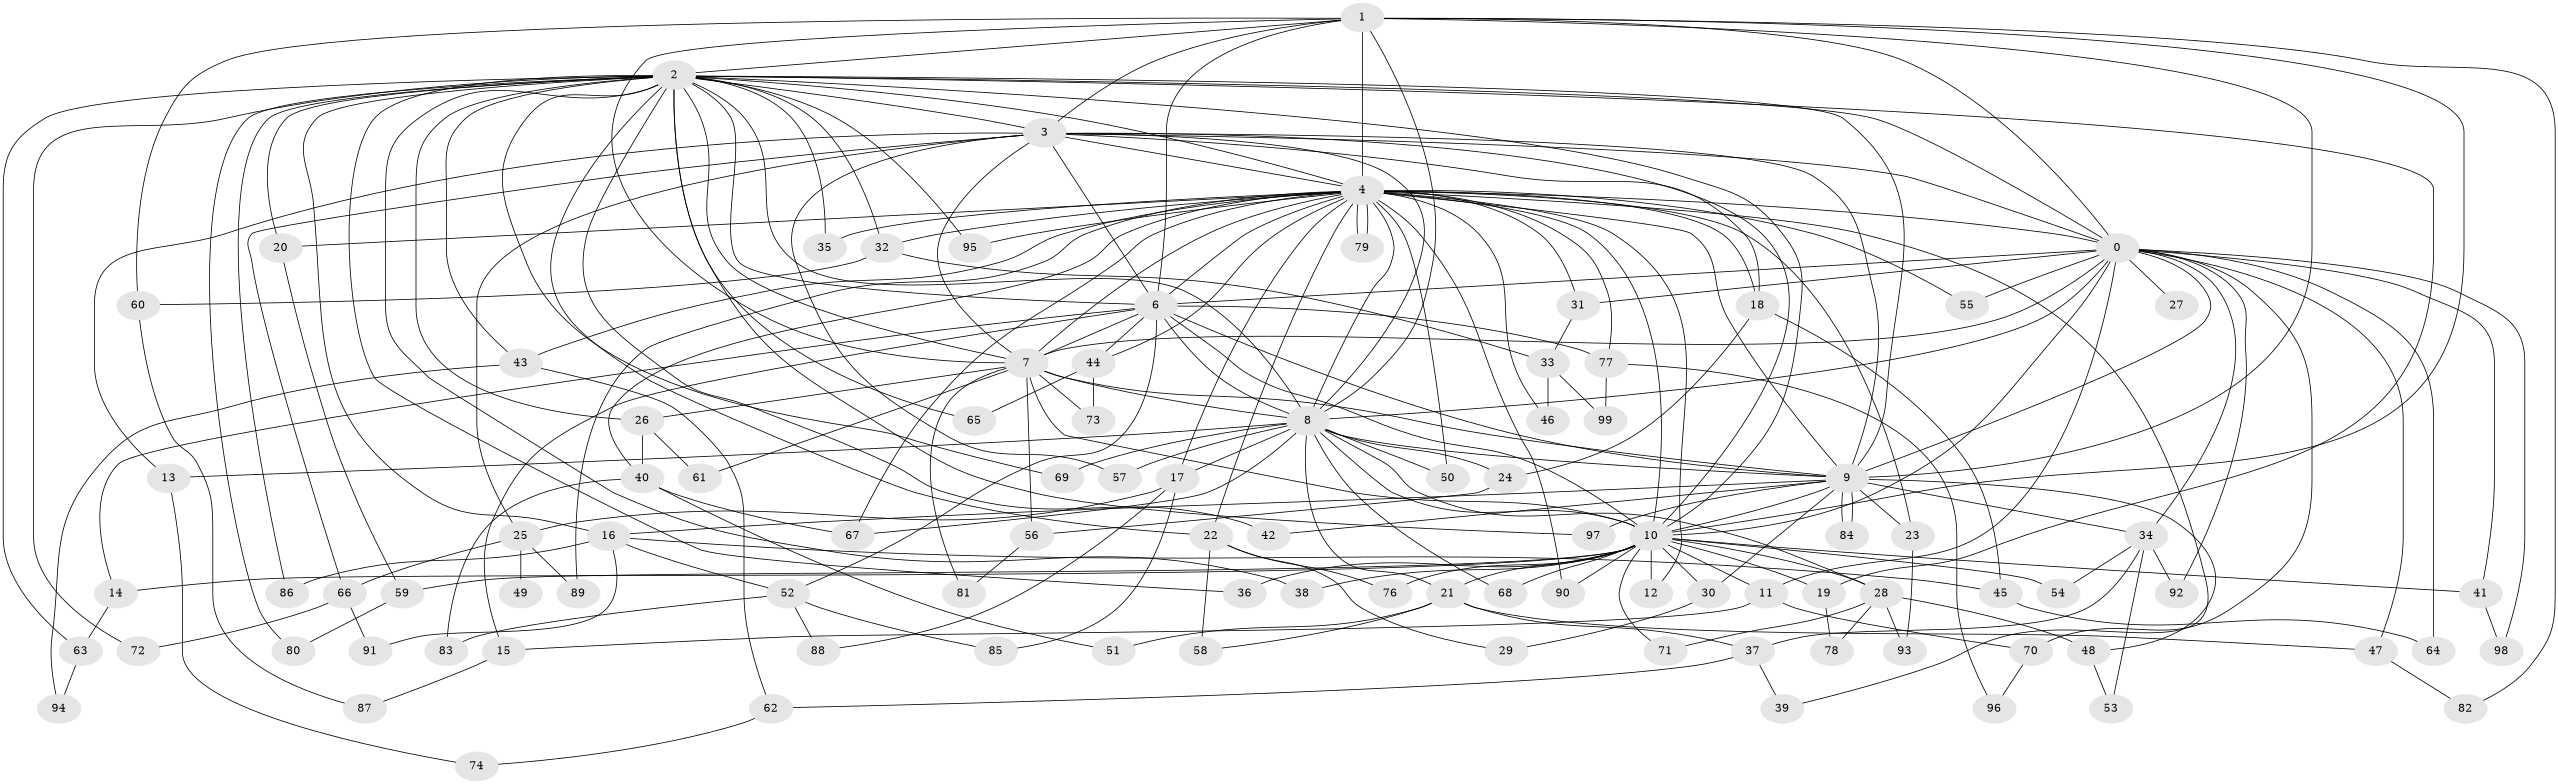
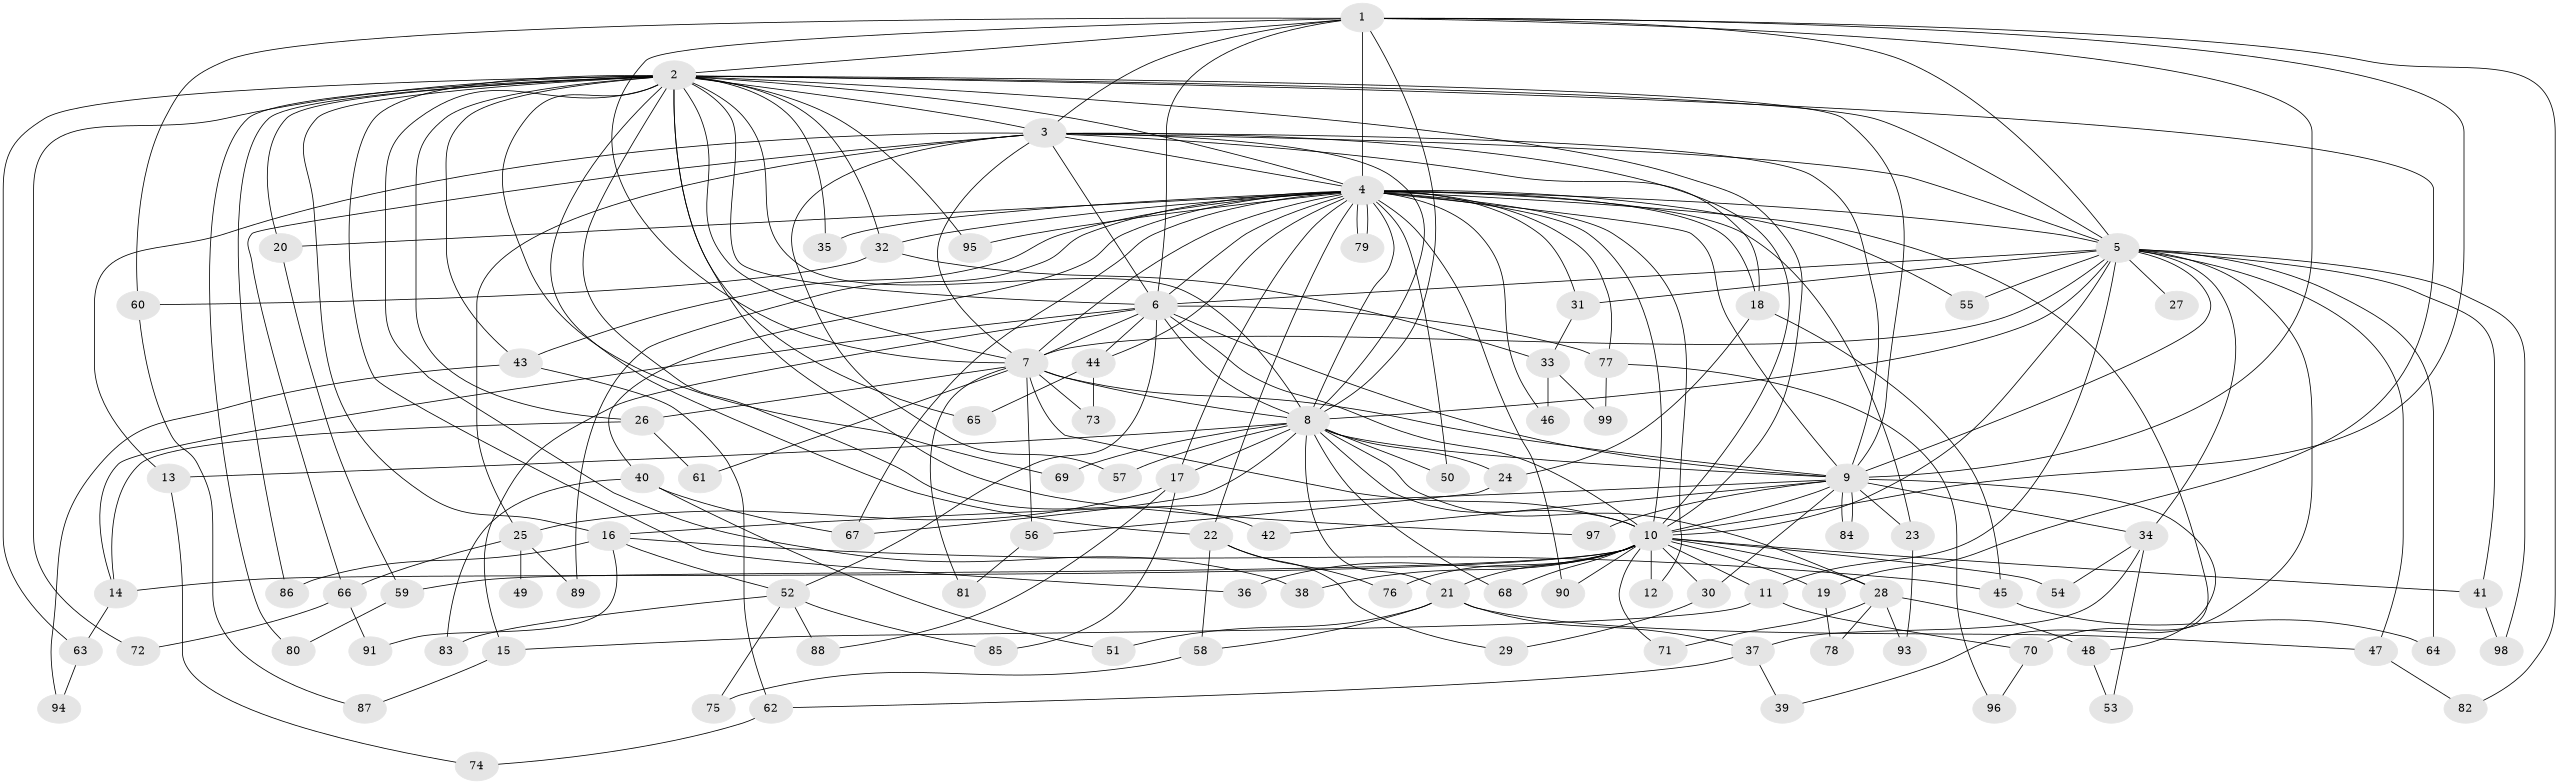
(2118, 248) -> (2118, 248)
(642, 450) -> (318, 434)
(2177, 594) -> none
none -> (714, 709)
